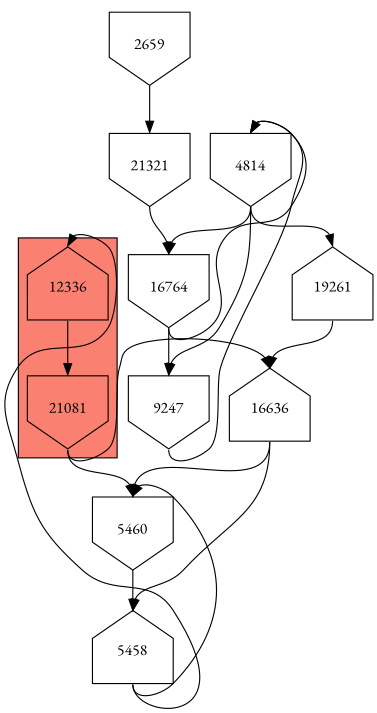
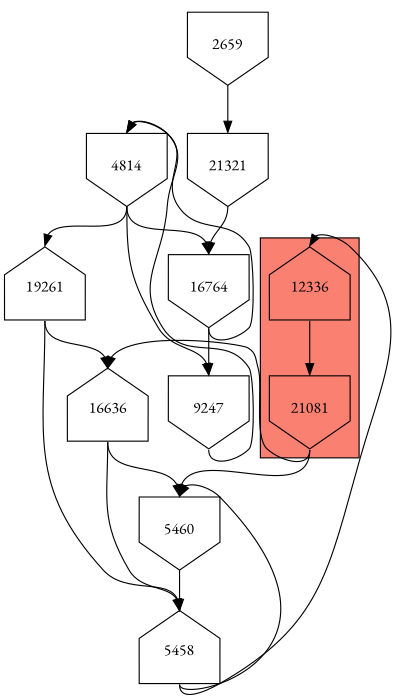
none -> (55, 493)
